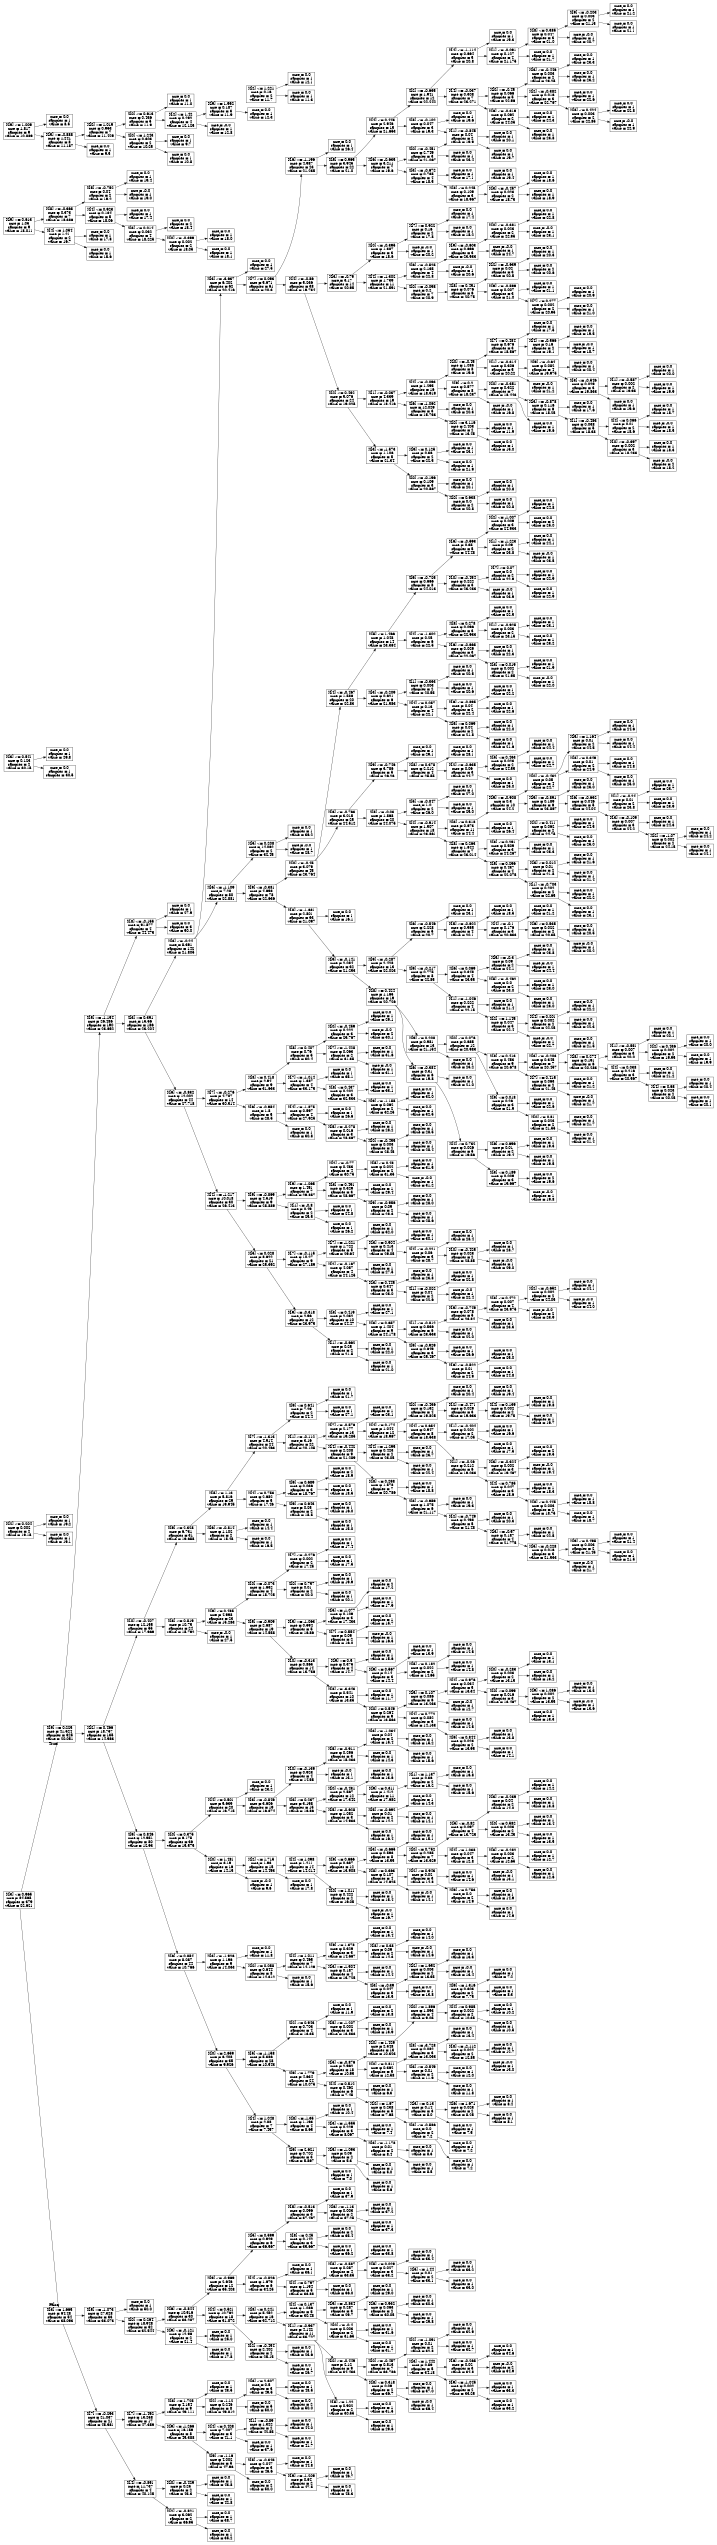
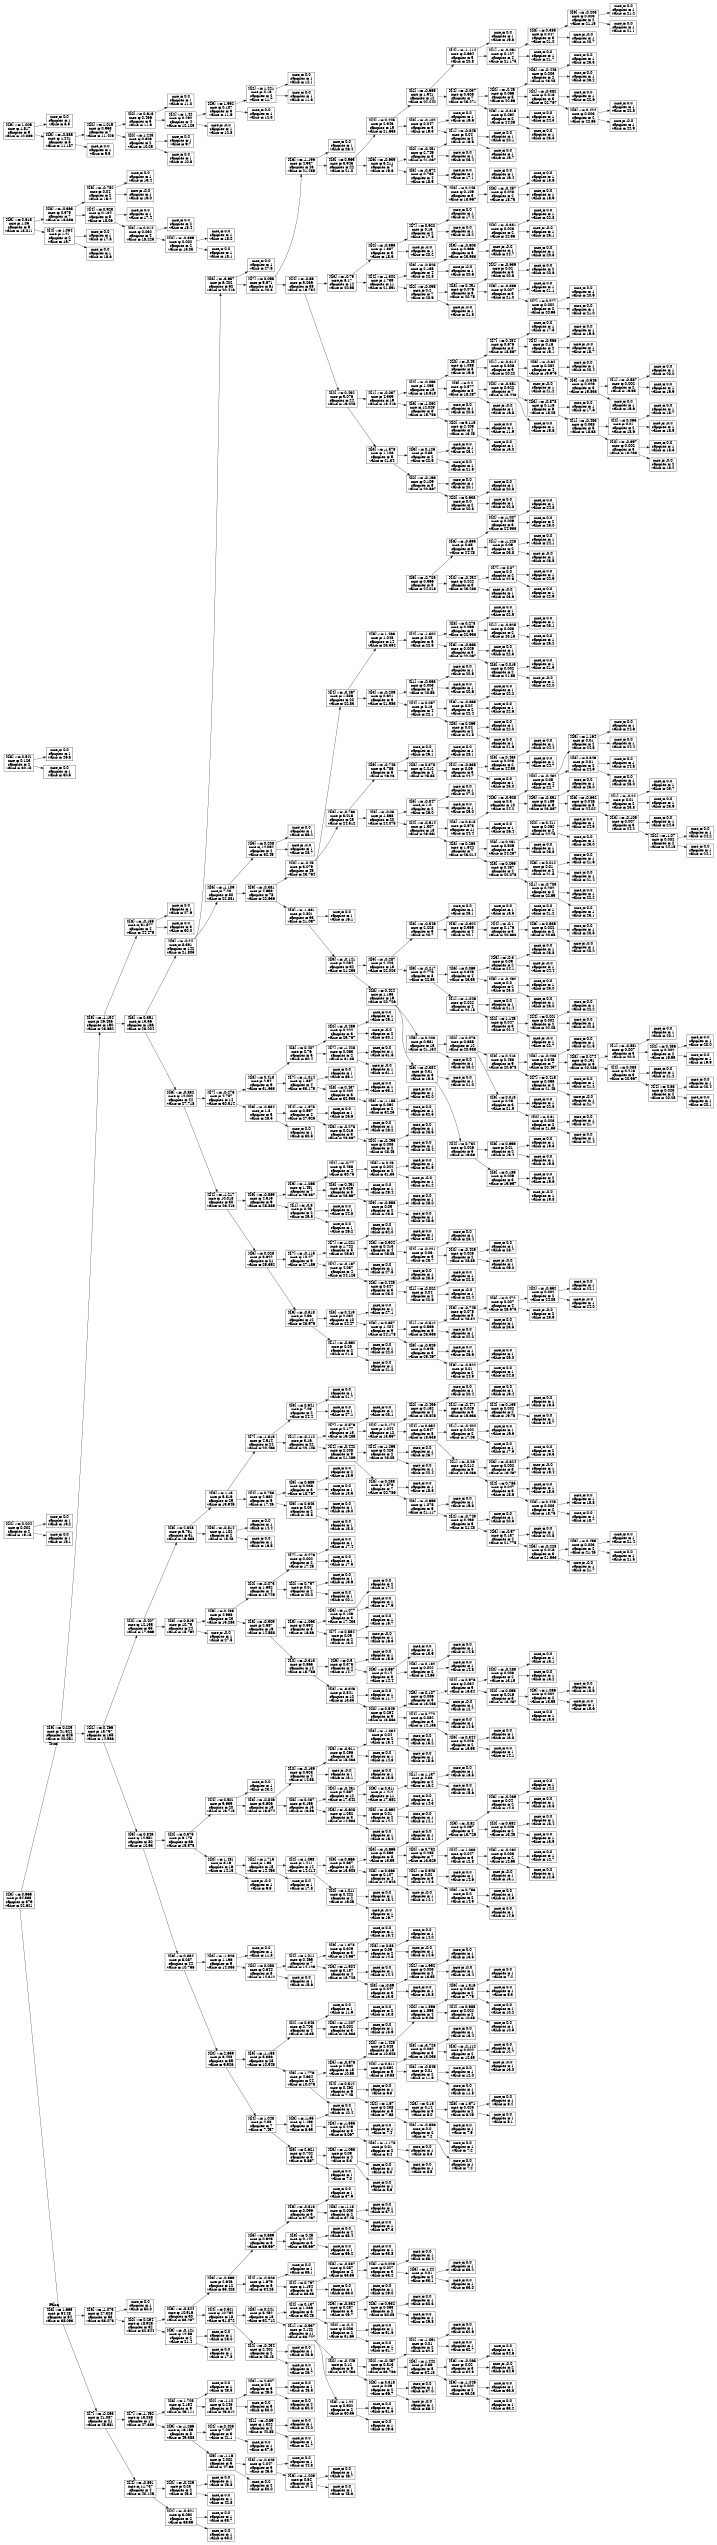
none -> (240, 102)
none -> (462, 311)
(401, 613) -> none
(60, 772) -> (60, 772)
(482, 2011) -> (482, 2000)
(382, 2070) -> (382, 2070)
(321, 2084) -> (319, 2095)
(240, 2430) -> none
